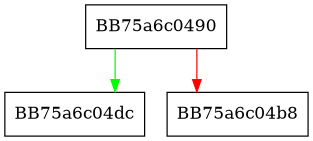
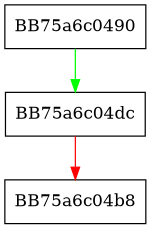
(197, 64) -> (75, 152)
